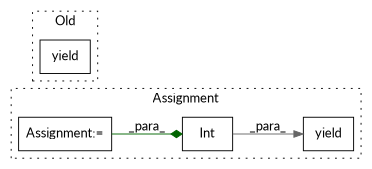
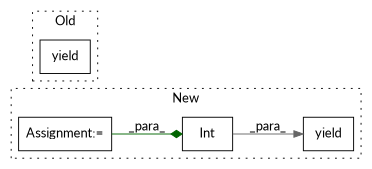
(186, 99) -> (186, 99)
